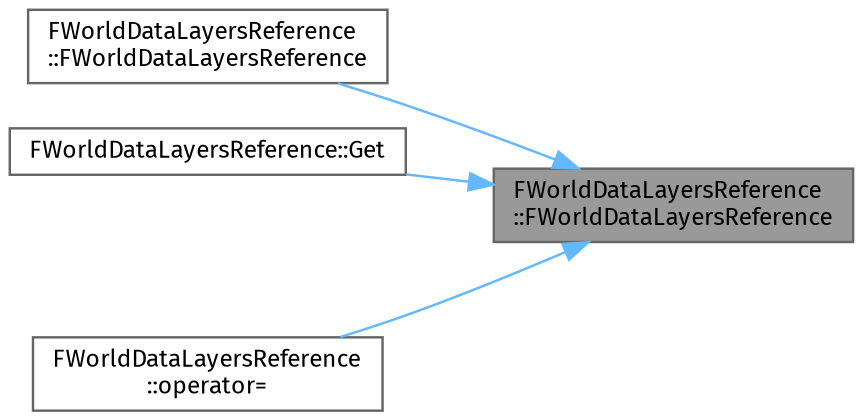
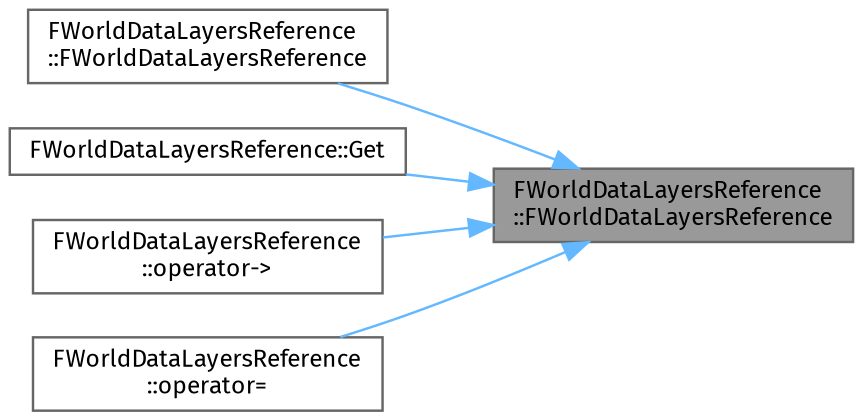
none -> (208, 257)
